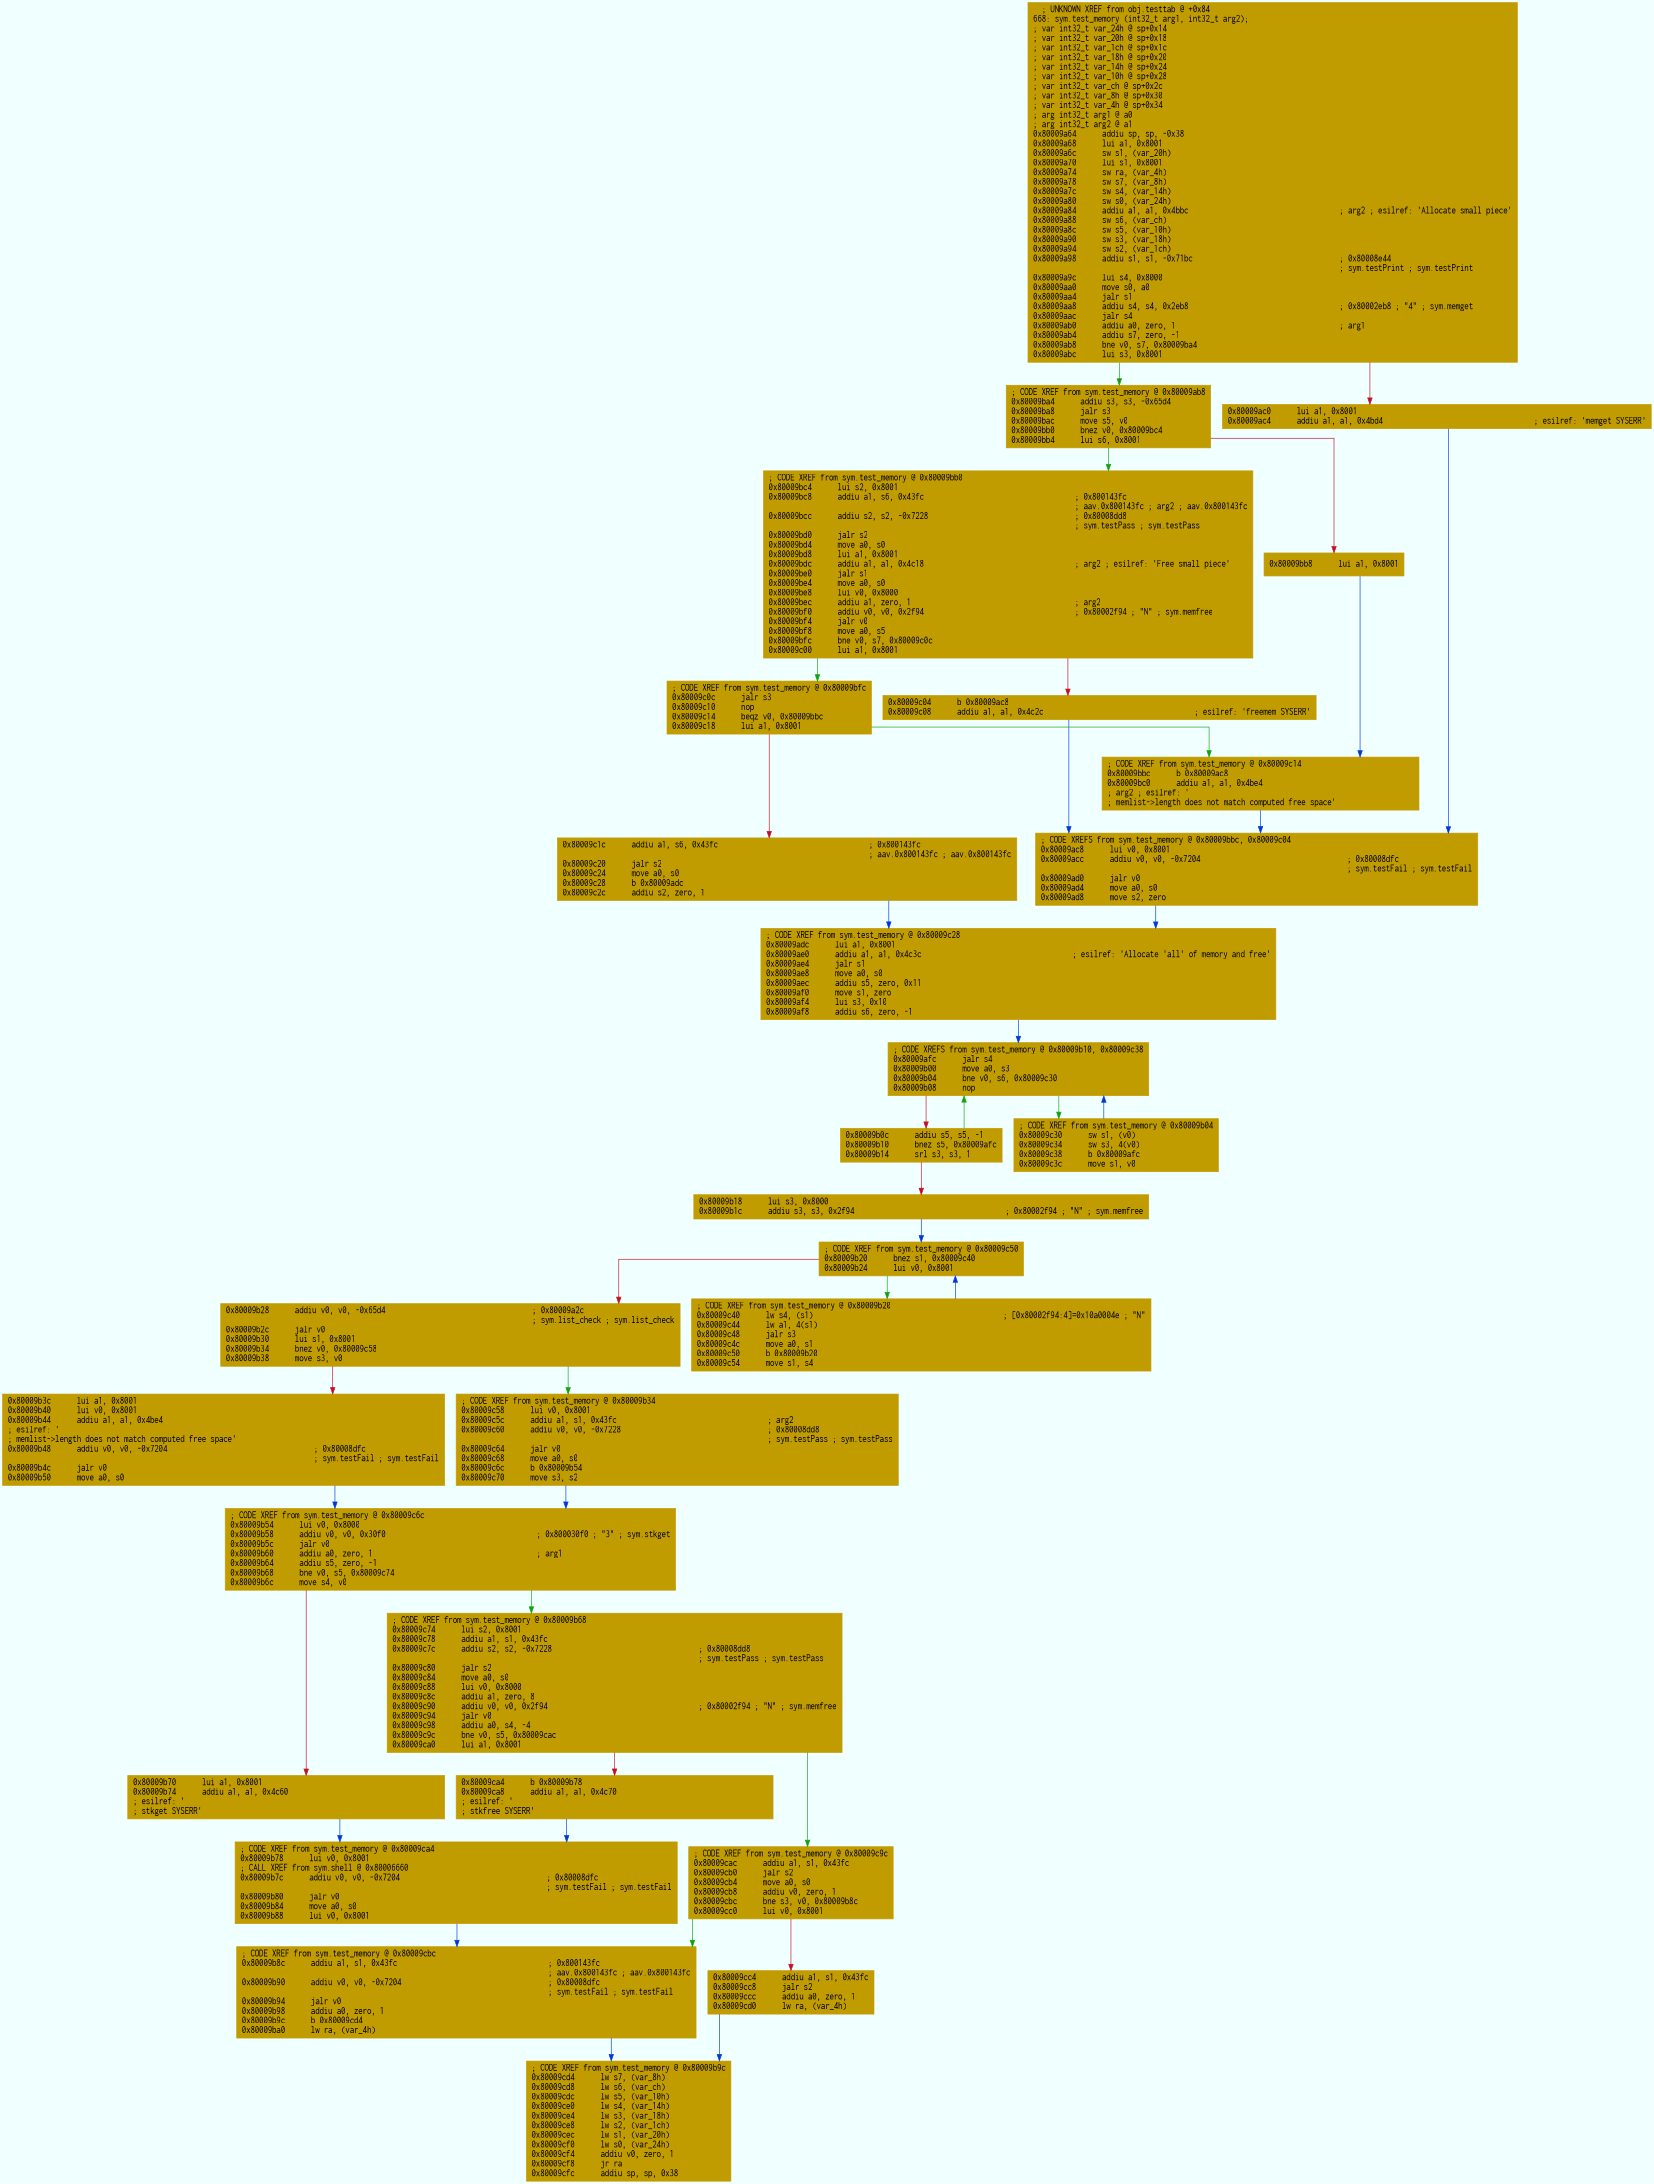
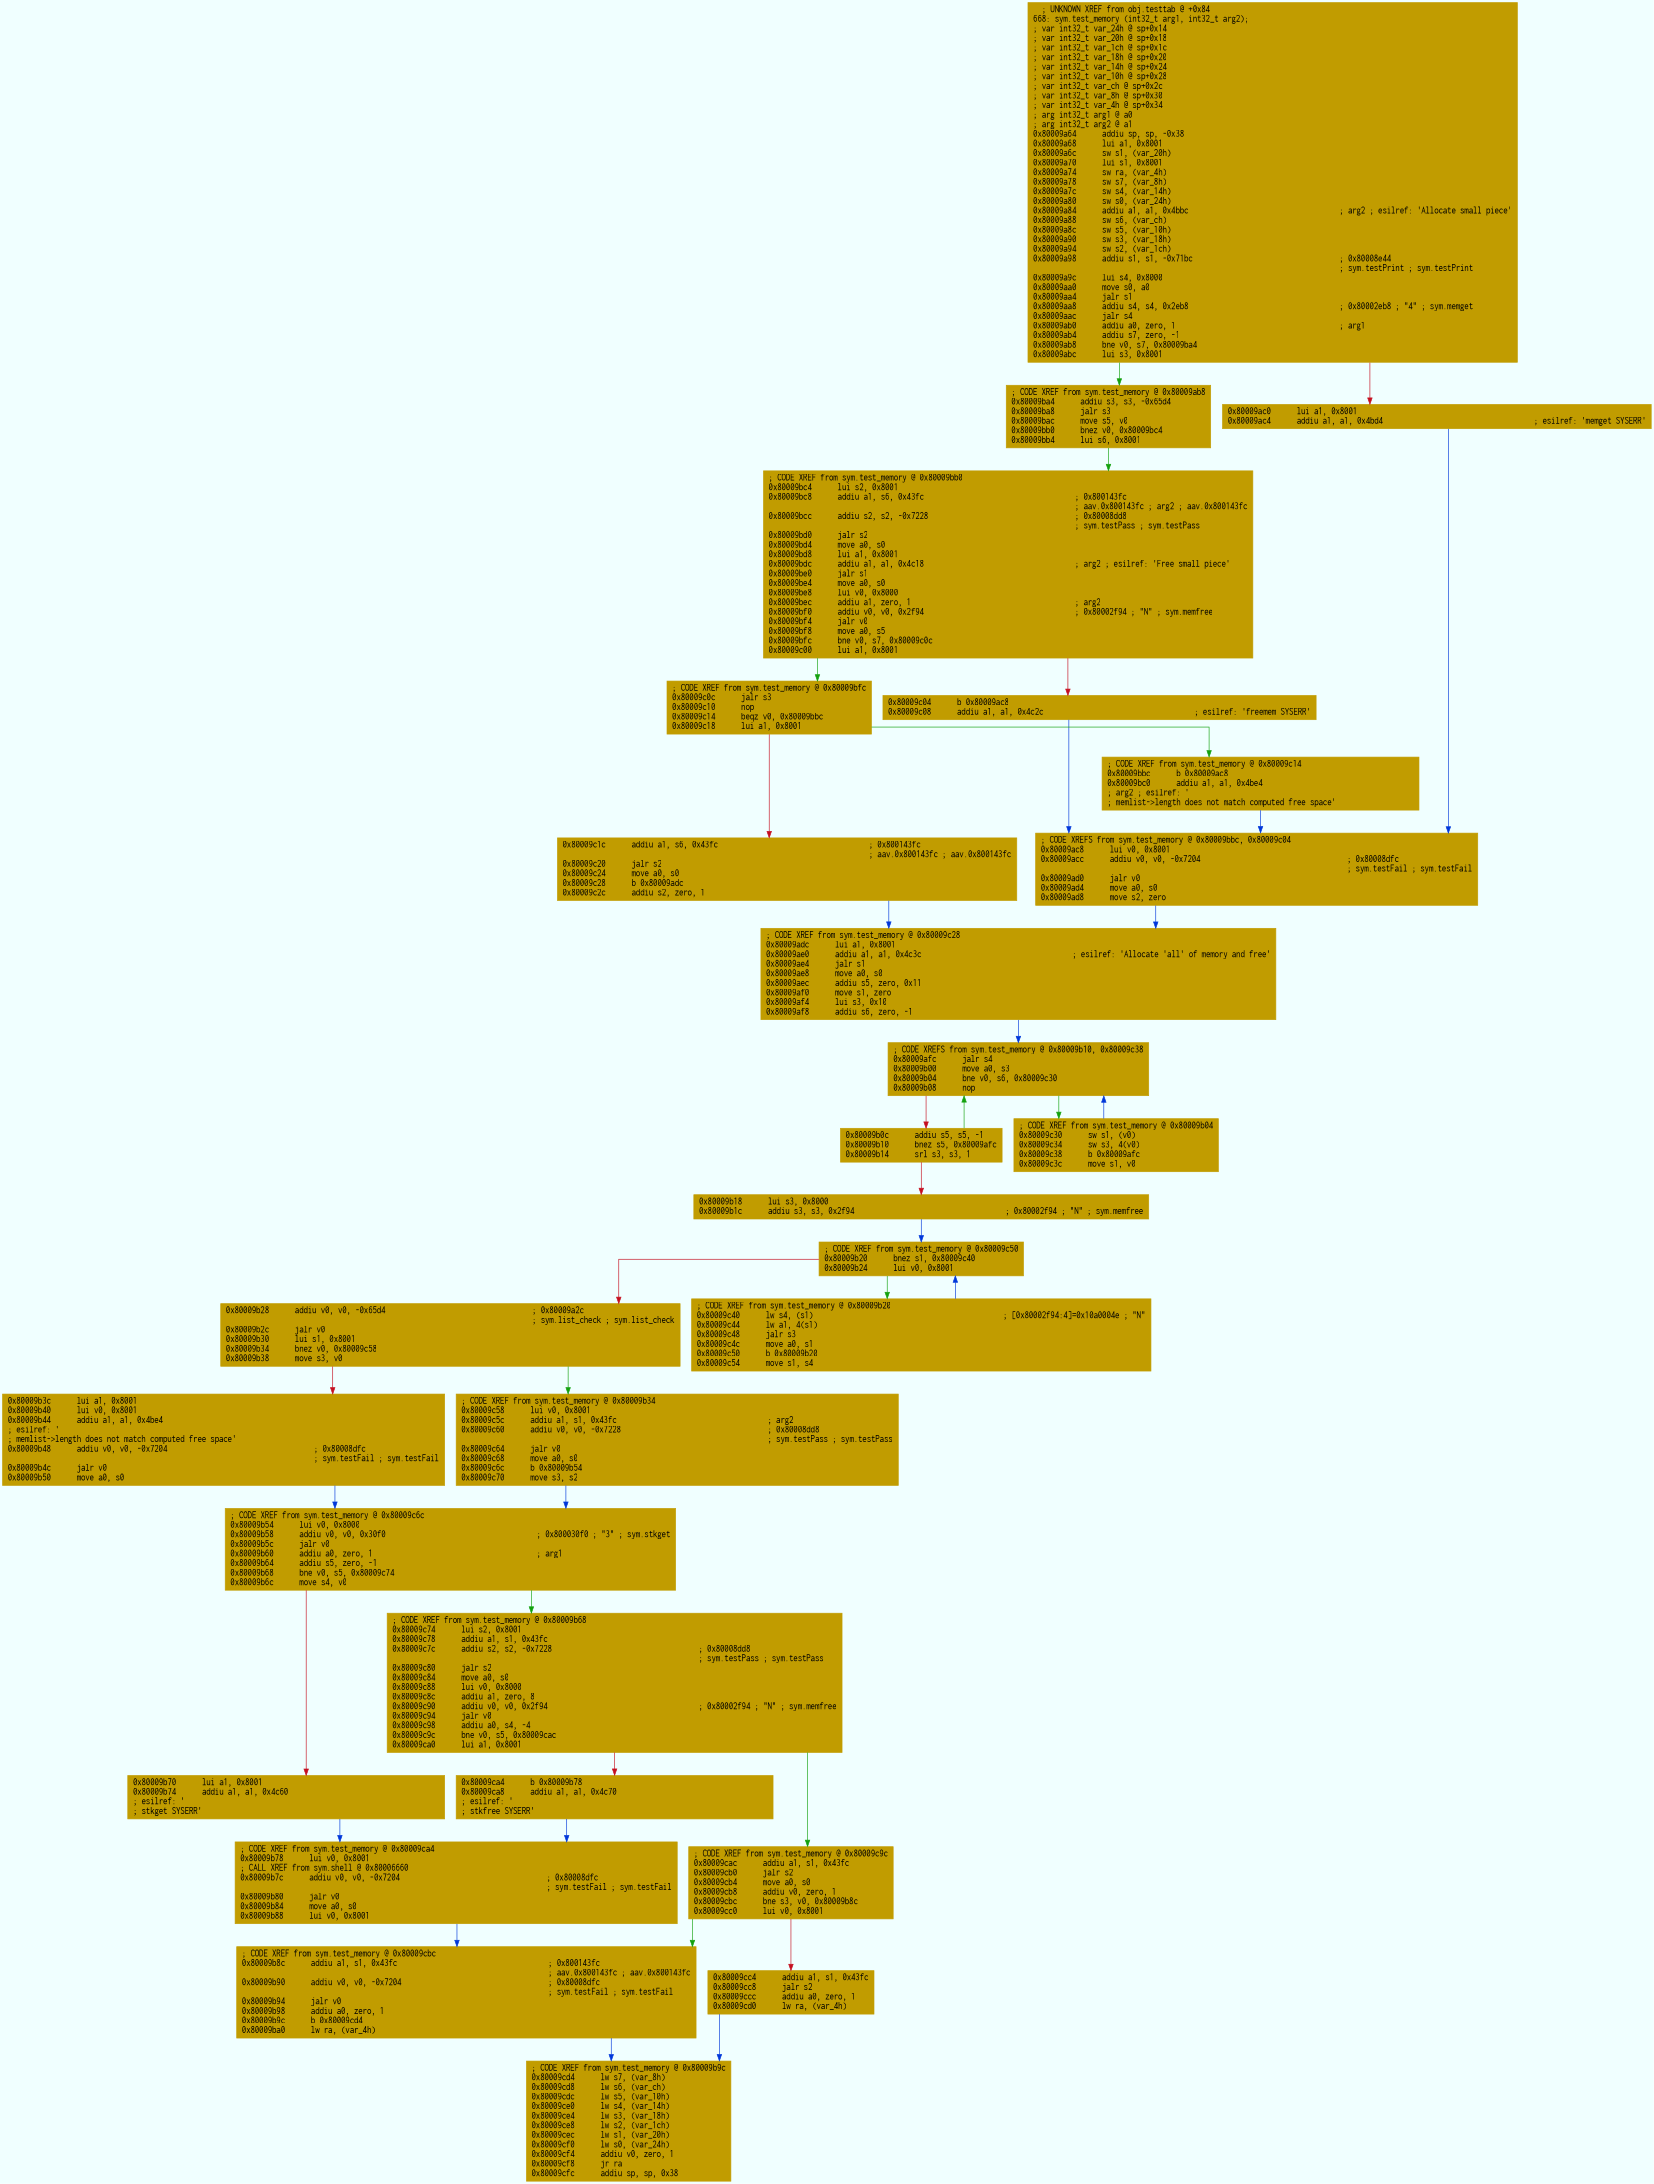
(1334, 564) -> none
